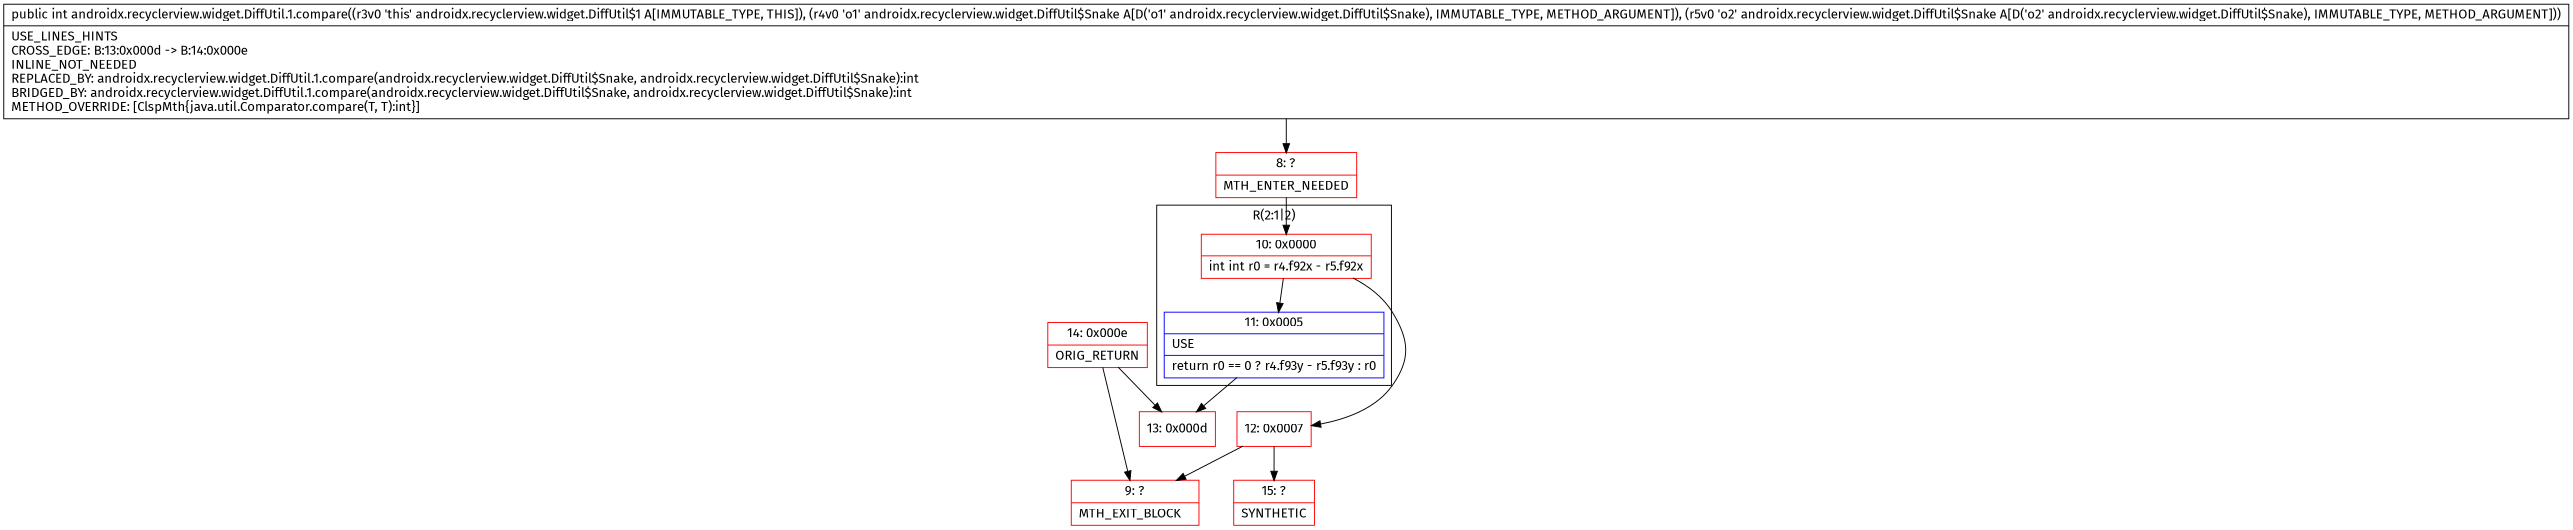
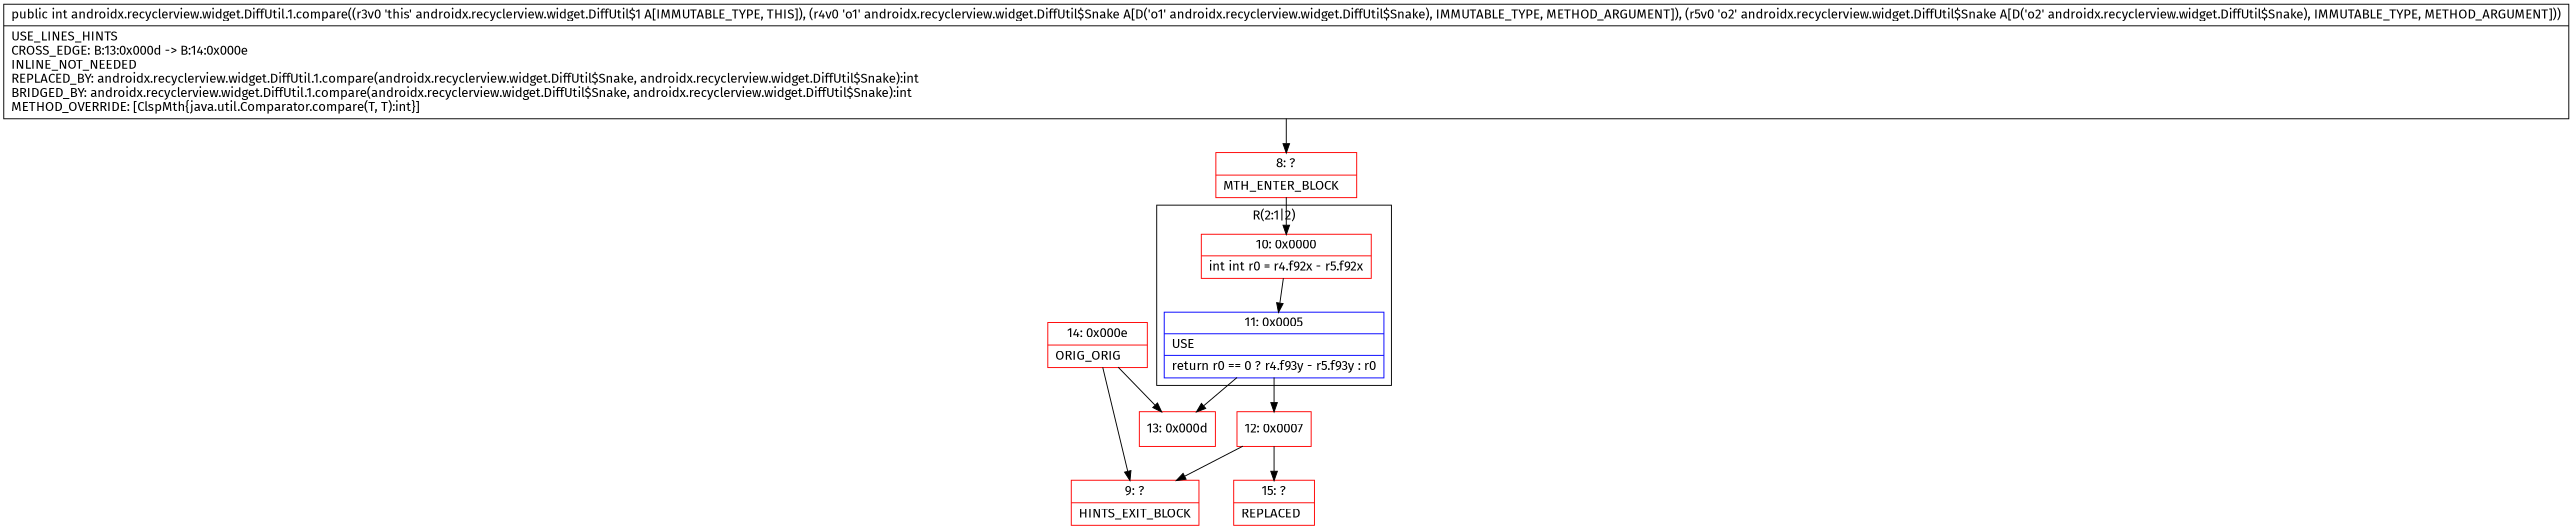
(1286, 186) -> (1282, 186)
(1098, 356) -> (1088, 356)
(1403, 364) -> (1274, 391)
(1130, 514) -> (1135, 514)
(1274, 514) -> (1271, 514)
